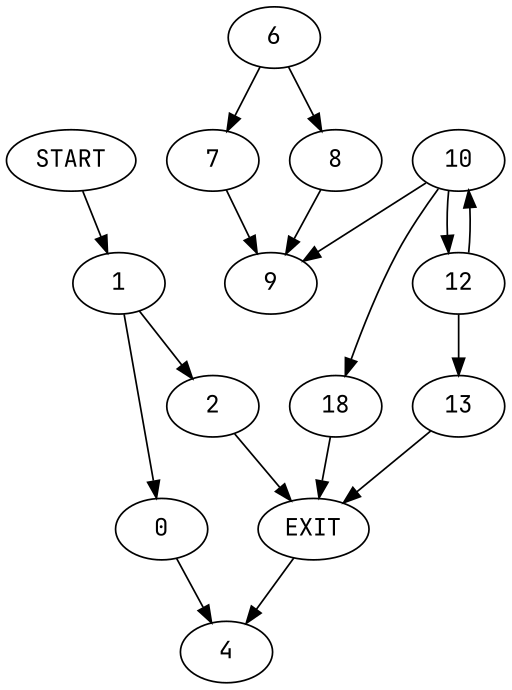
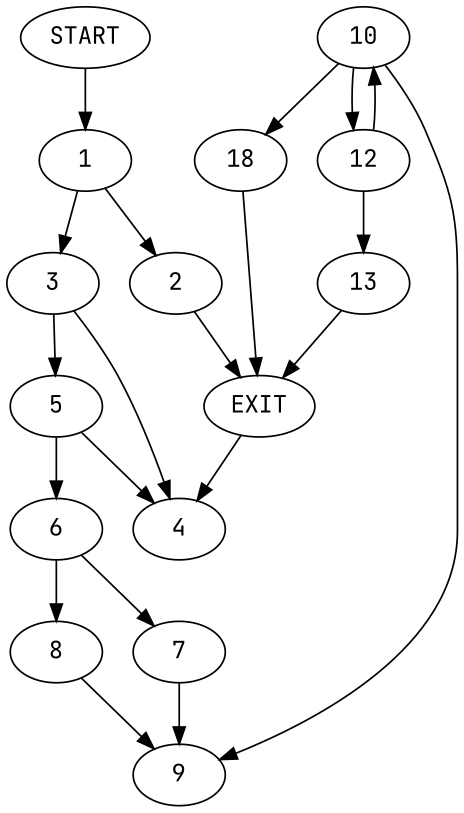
none -> (56, 406)
(162, 529) -> (53, 283)
